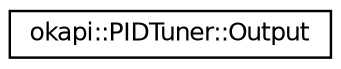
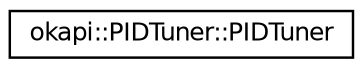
(170, 34) -> (181, 34)
